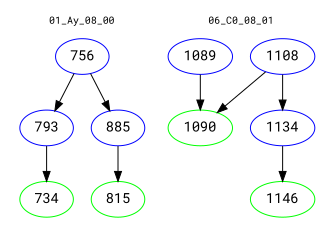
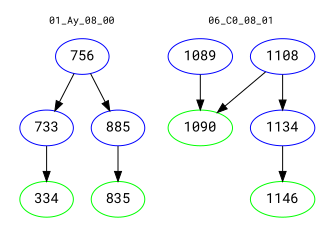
(47, 128) -> (47, 128)
(47, 199) -> (47, 199)
(118, 199) -> (118, 199)
